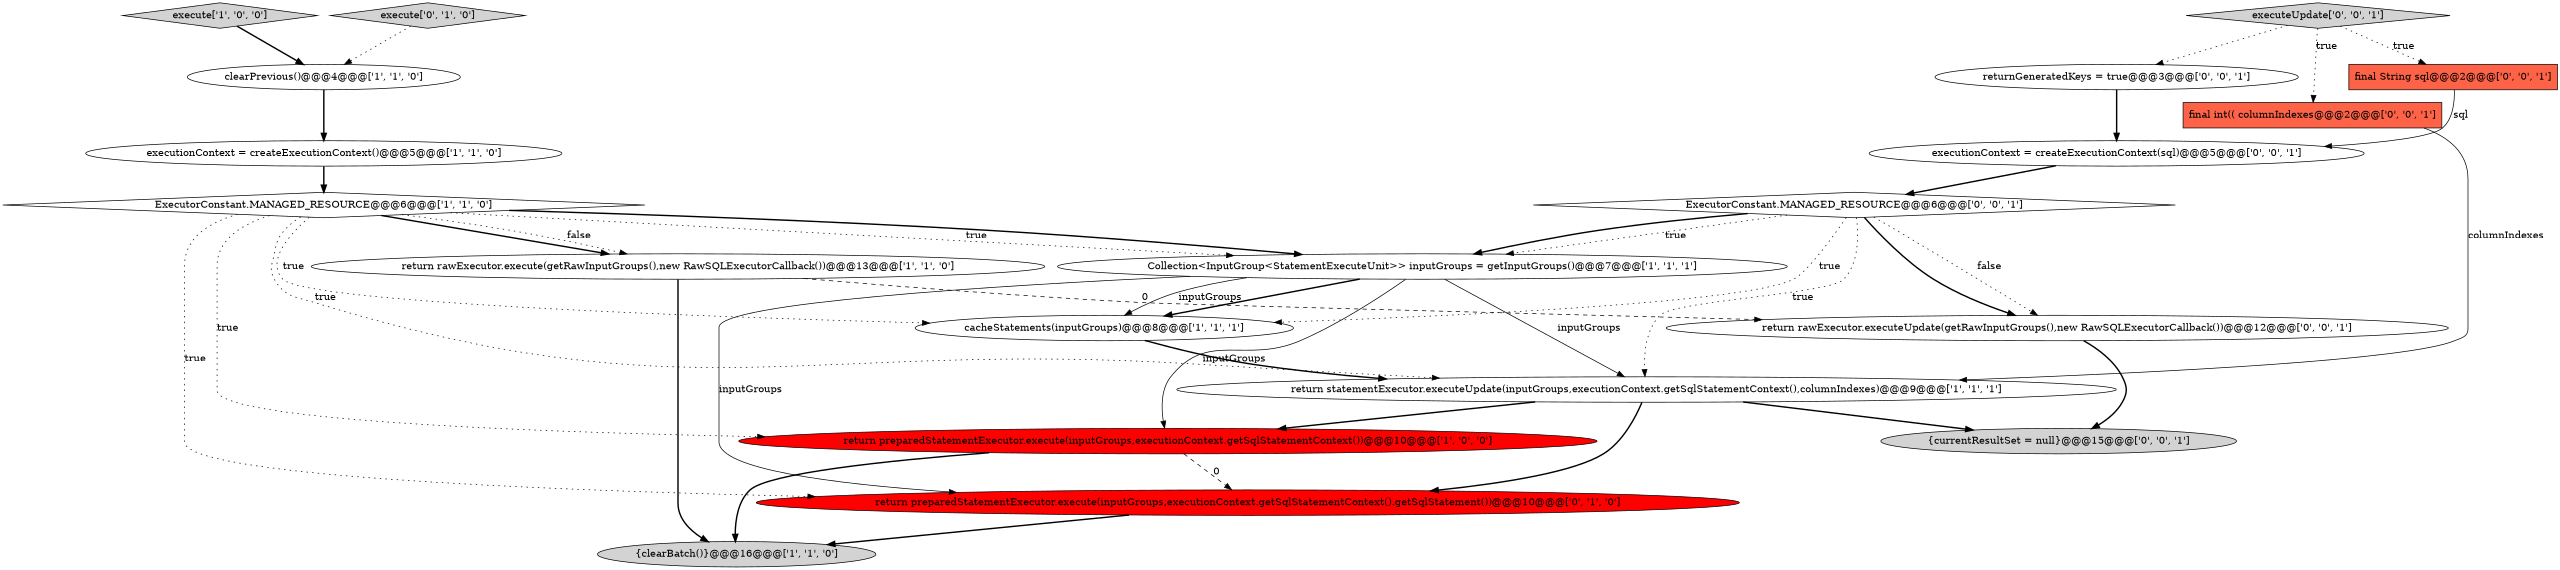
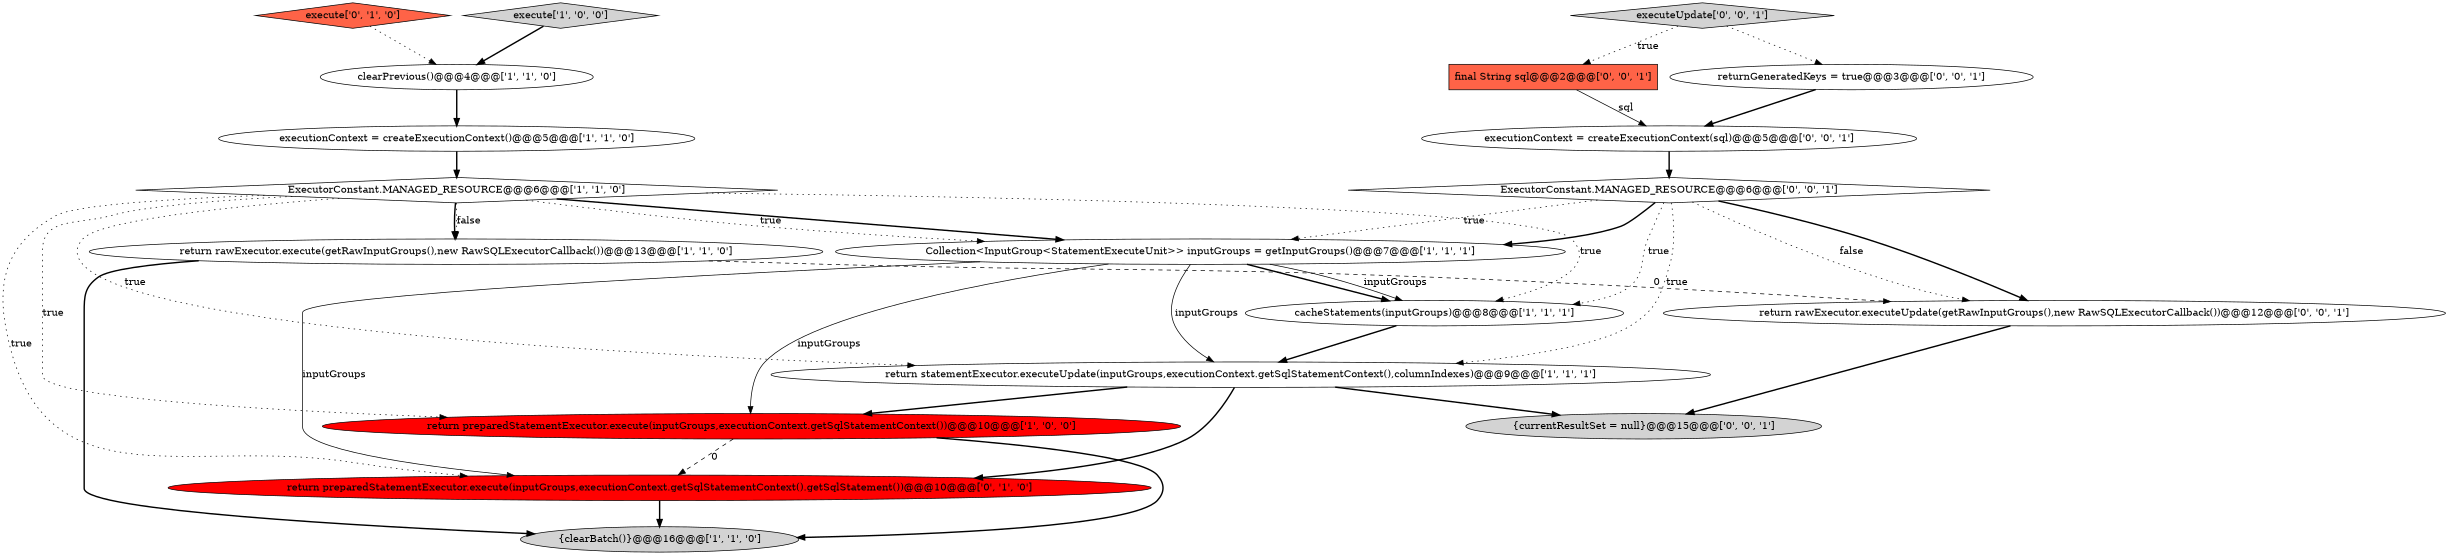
(428, 16) -> (353, 16)
(2312, 115) -> none
